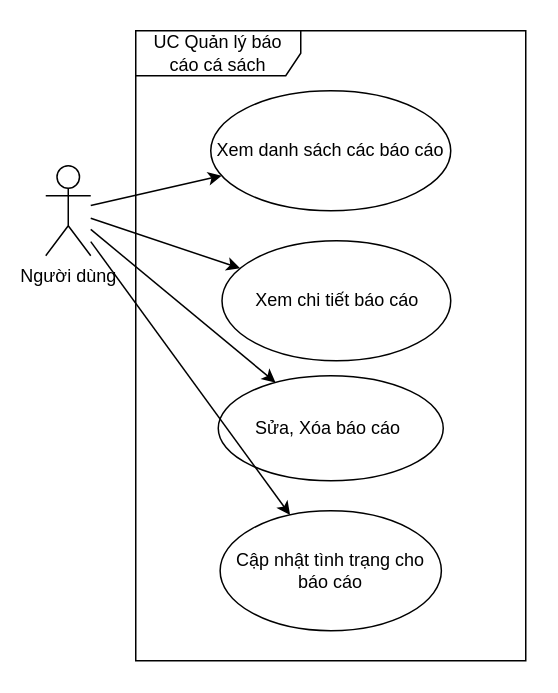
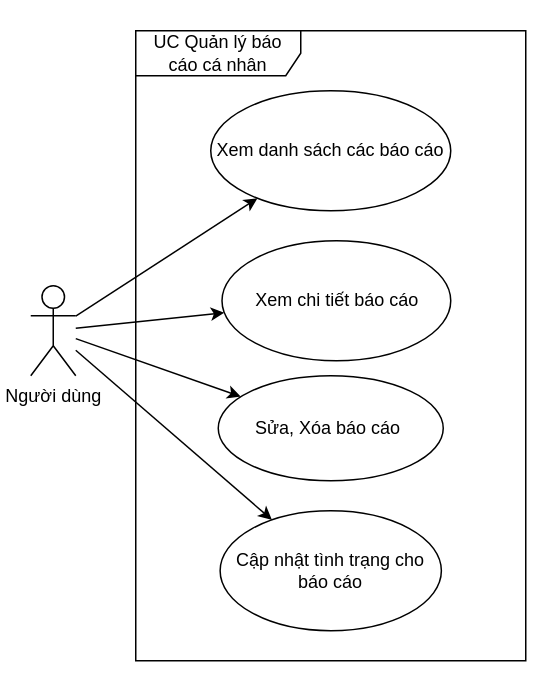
(218, 53) -> (218, 53)
(68, 211) -> (53, 331)
